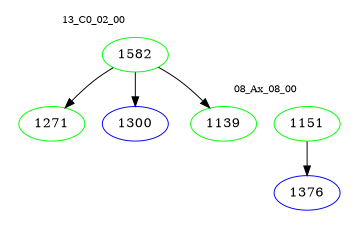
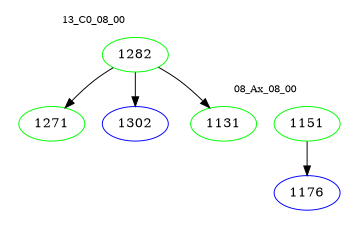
(94, 21) -> (94, 21)
(135, 55) -> (135, 55)
(135, 124) -> (135, 124)
(224, 124) -> (224, 124)
(307, 193) -> (307, 193)
